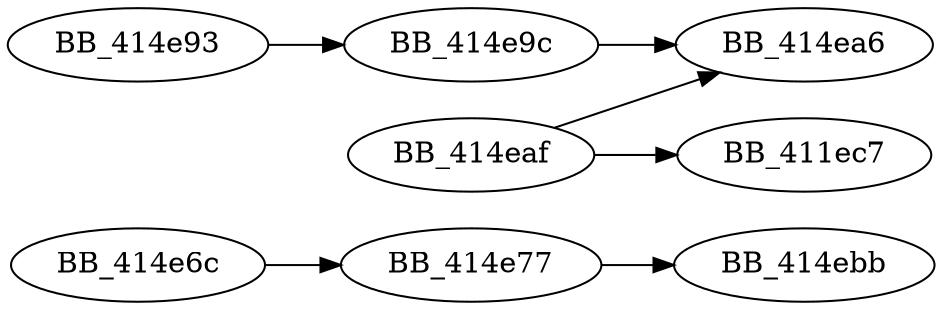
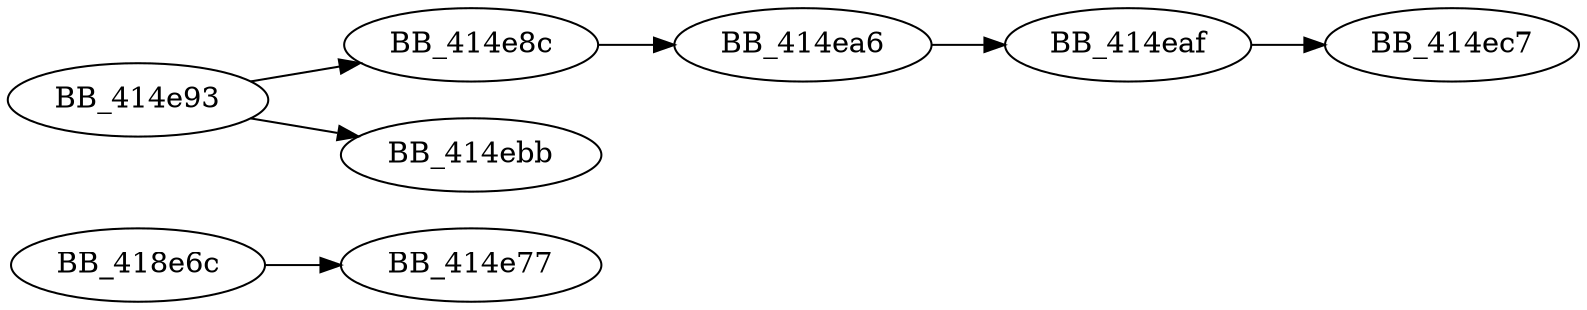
(471, 45) -> (471, 45)
(627, 103) -> (958, 45)
(804, 155) -> (1452, 45)
(138, 265) -> (138, 265)
(627, 265) -> (294, 126)
